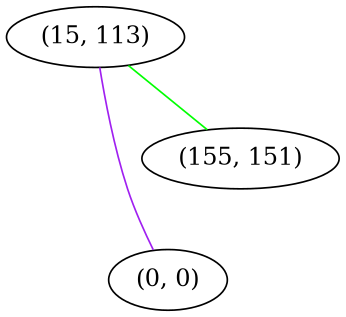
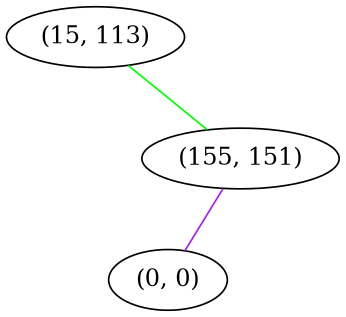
(119, 161) -> (204, 220)
